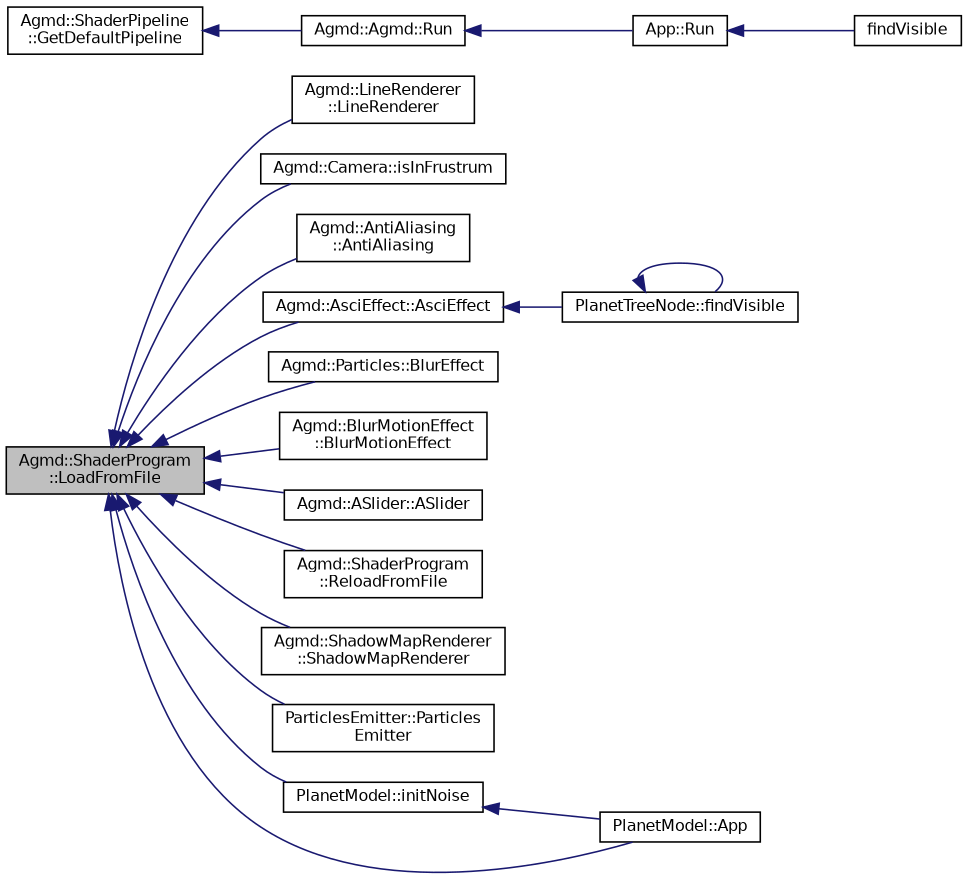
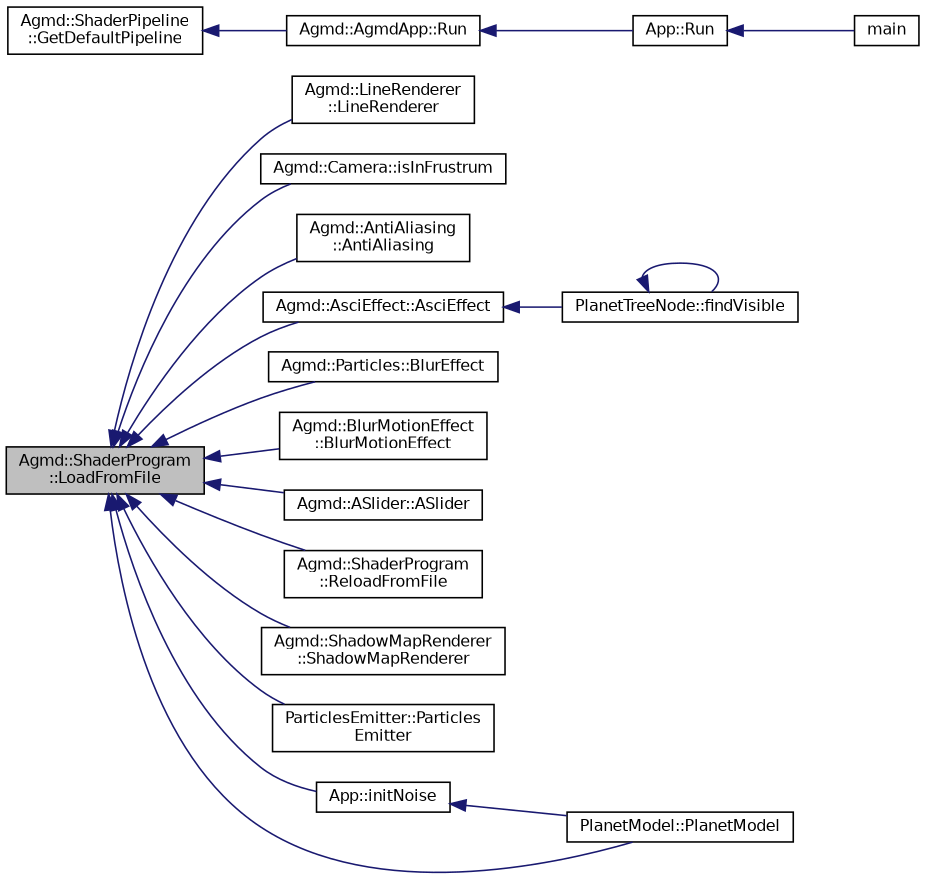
(383, 31) -> (383, 31)
(908, 31) -> (887, 31)
(383, 797) -> (383, 797)
(680, 827) -> (680, 827)
